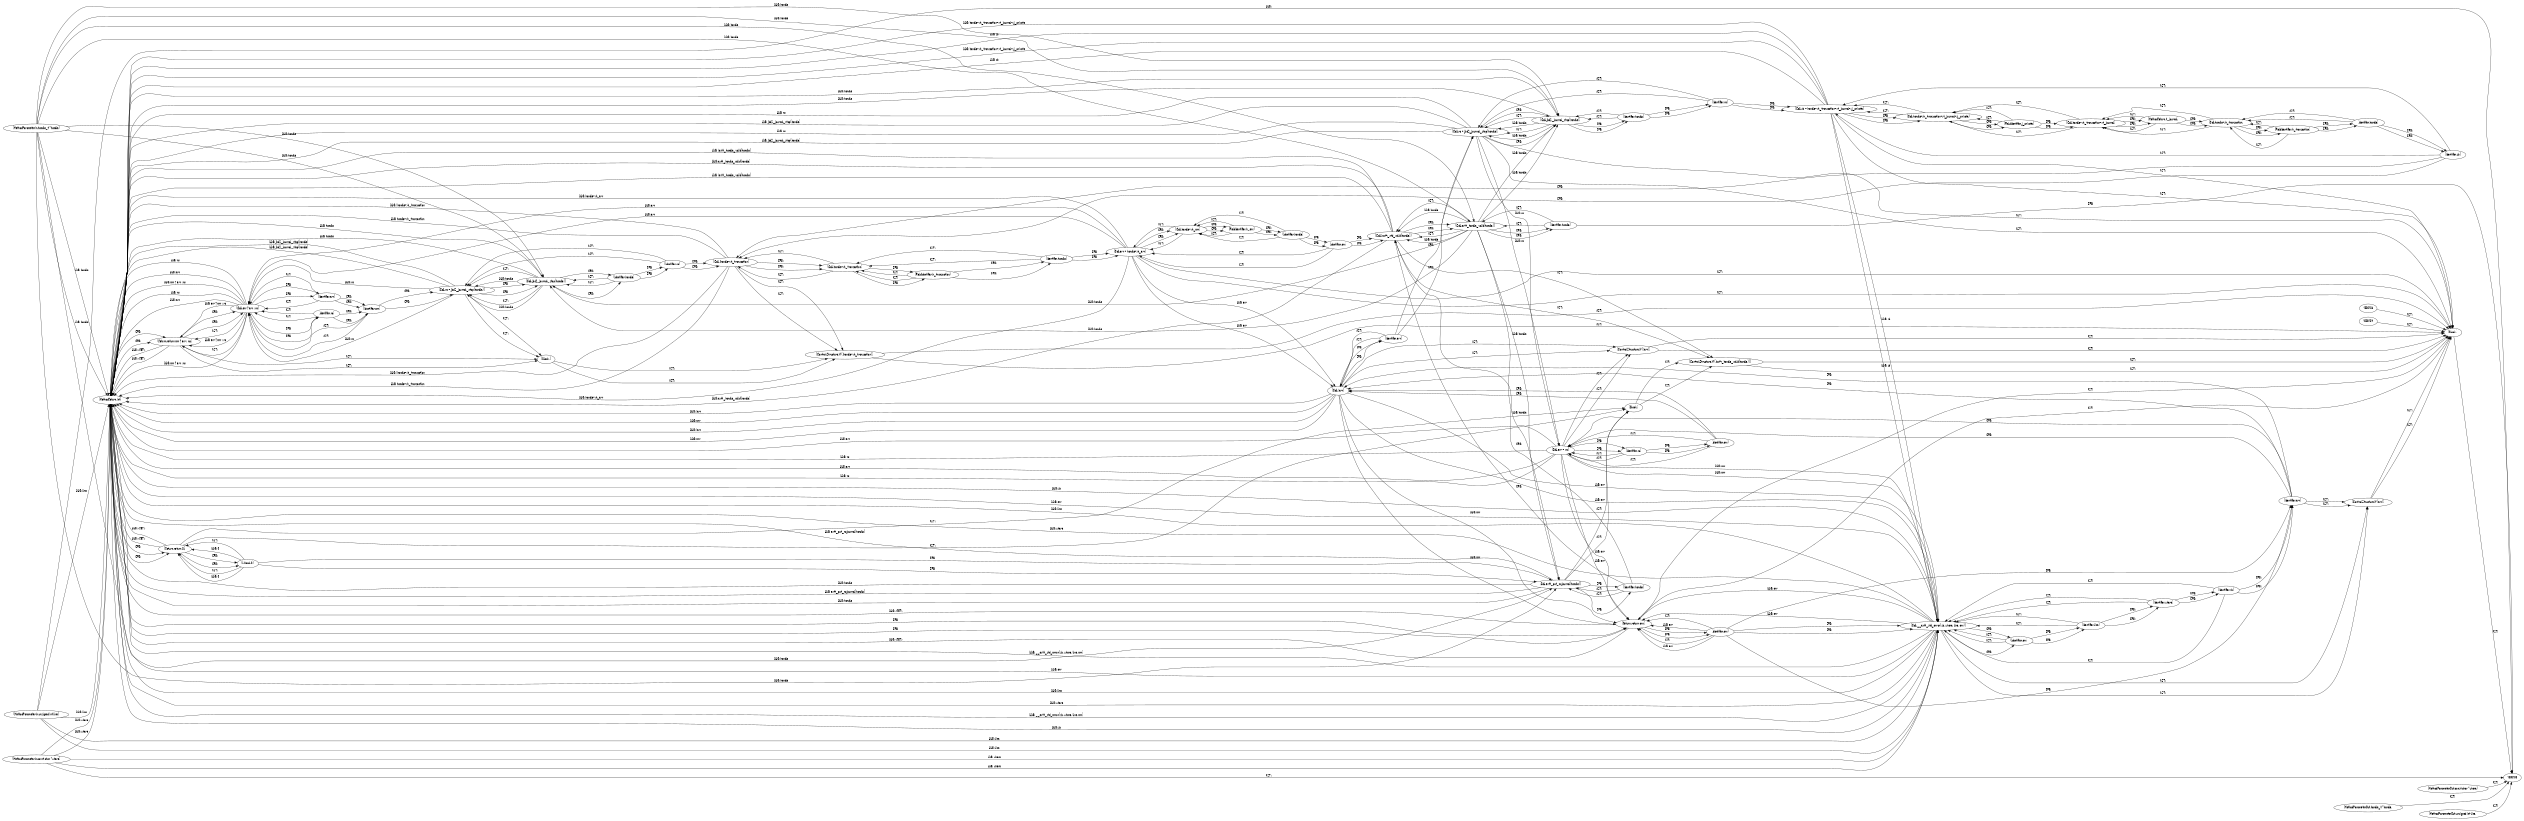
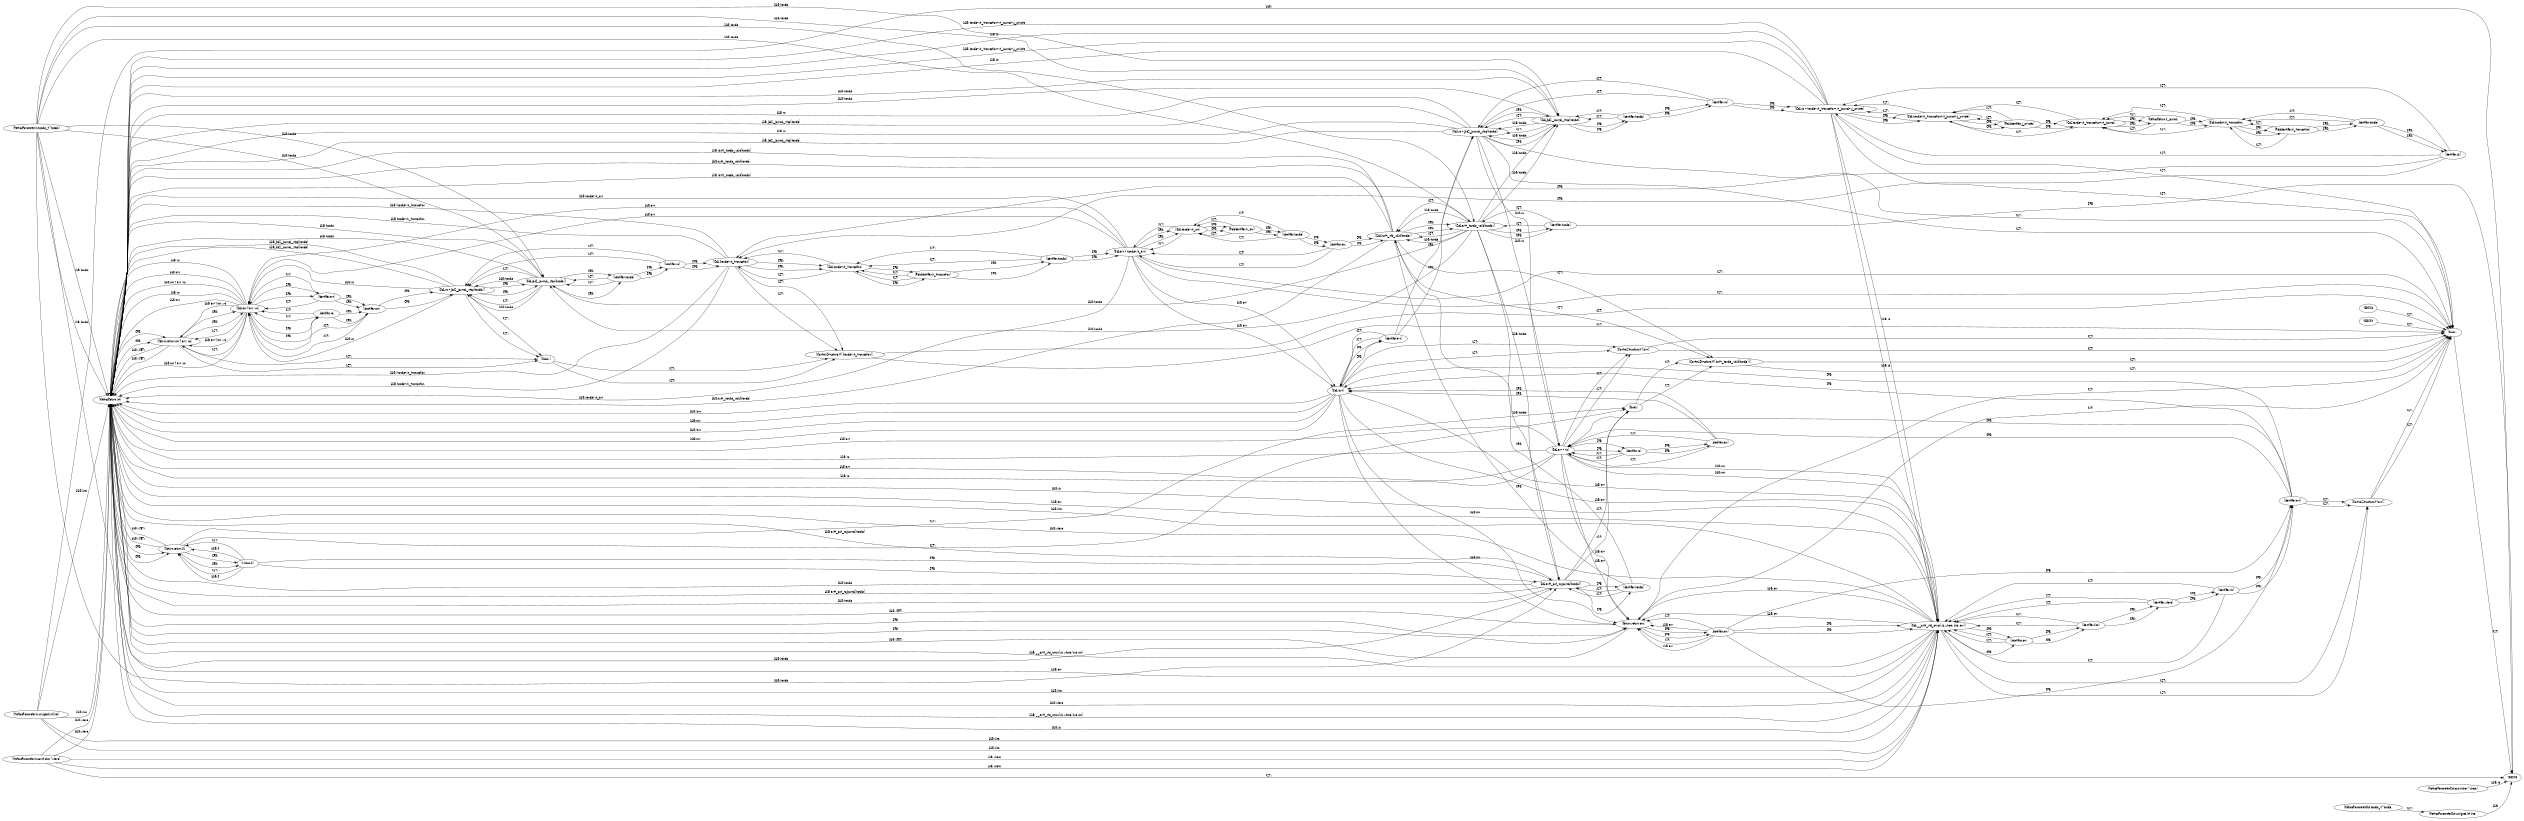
(2496, 783) -> (2496, 783)
(2456, 802) -> (2410, 811)
(2496, 806) -> (2496, 806)
